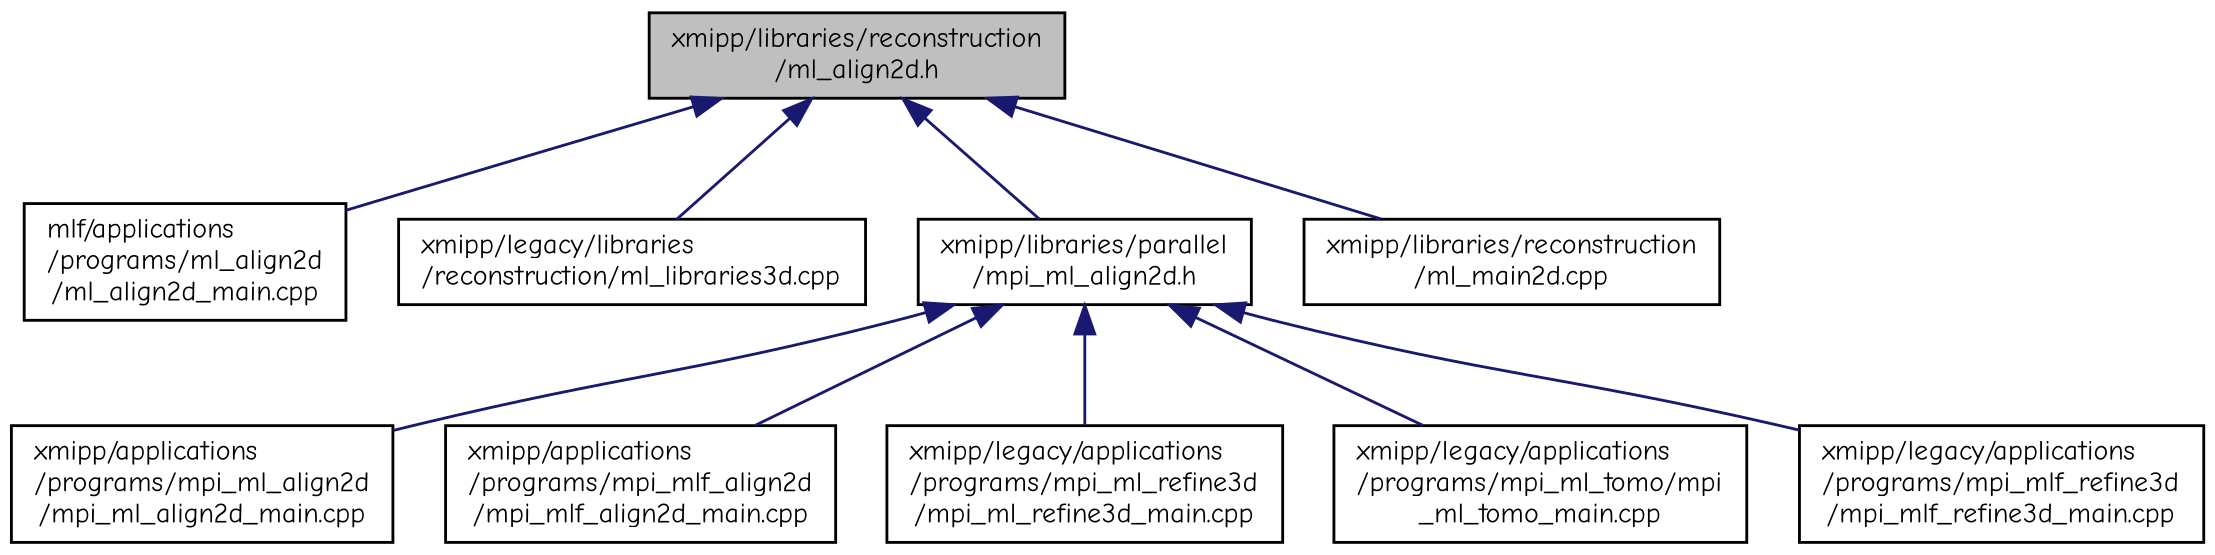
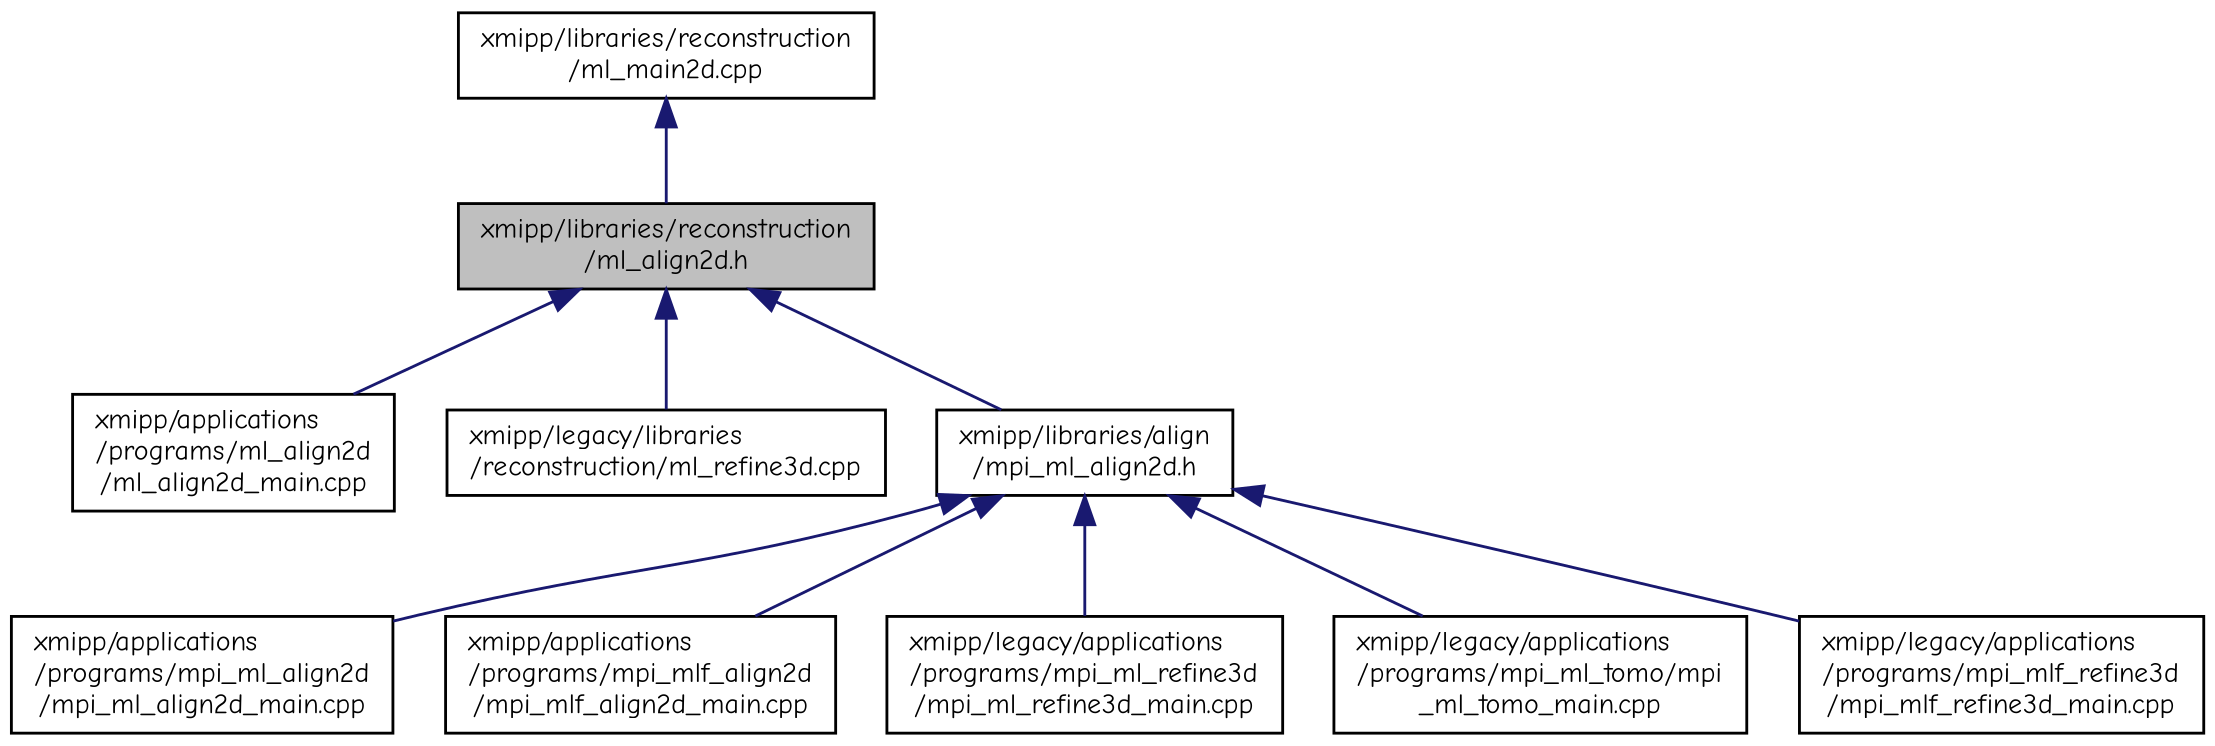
(1198, 163) -> (666, 166)
(185, 262) -> (233, 453)
(632, 262) -> (666, 453)
(1085, 262) -> (1085, 453)
